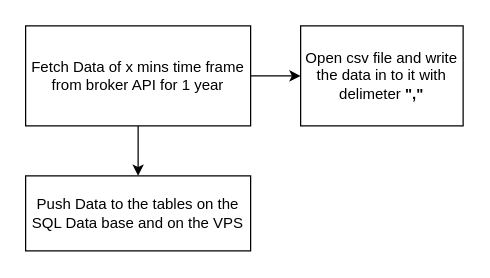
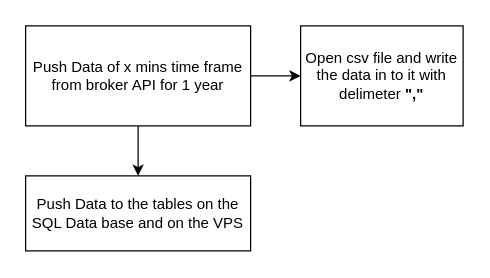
(138, 76) -> (138, 76)
